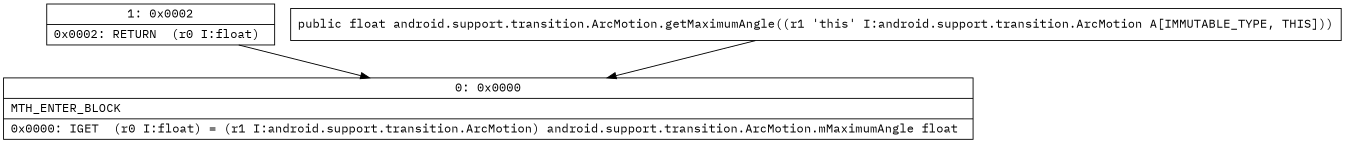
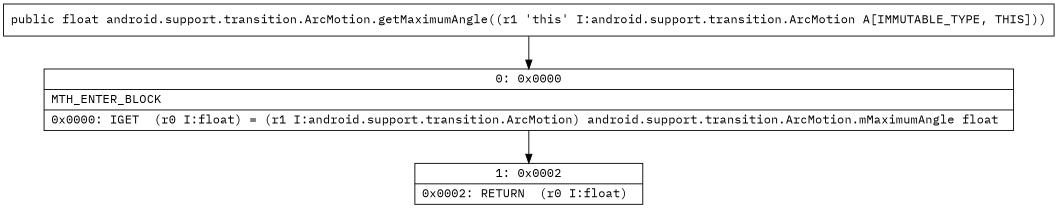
(300, 60) -> (529, 142)
